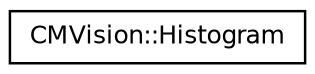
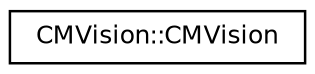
(158, 37) -> (158, 37)
